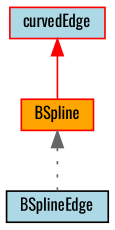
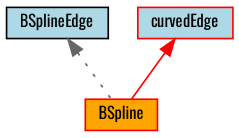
(57, 169) -> (94, 76)
